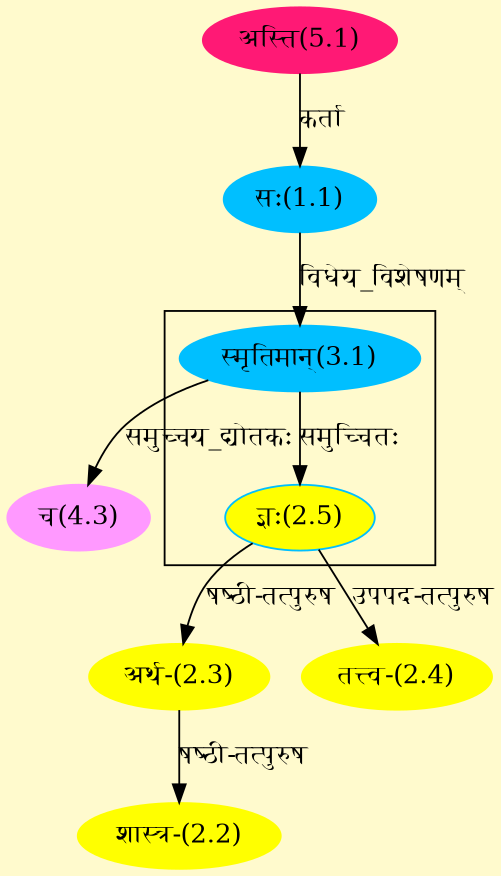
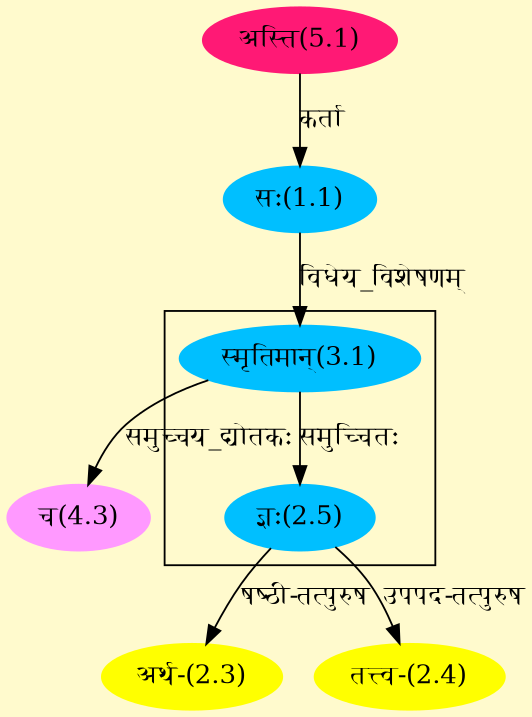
(300, 518) -> (300, 518)
(179, 836) -> none
